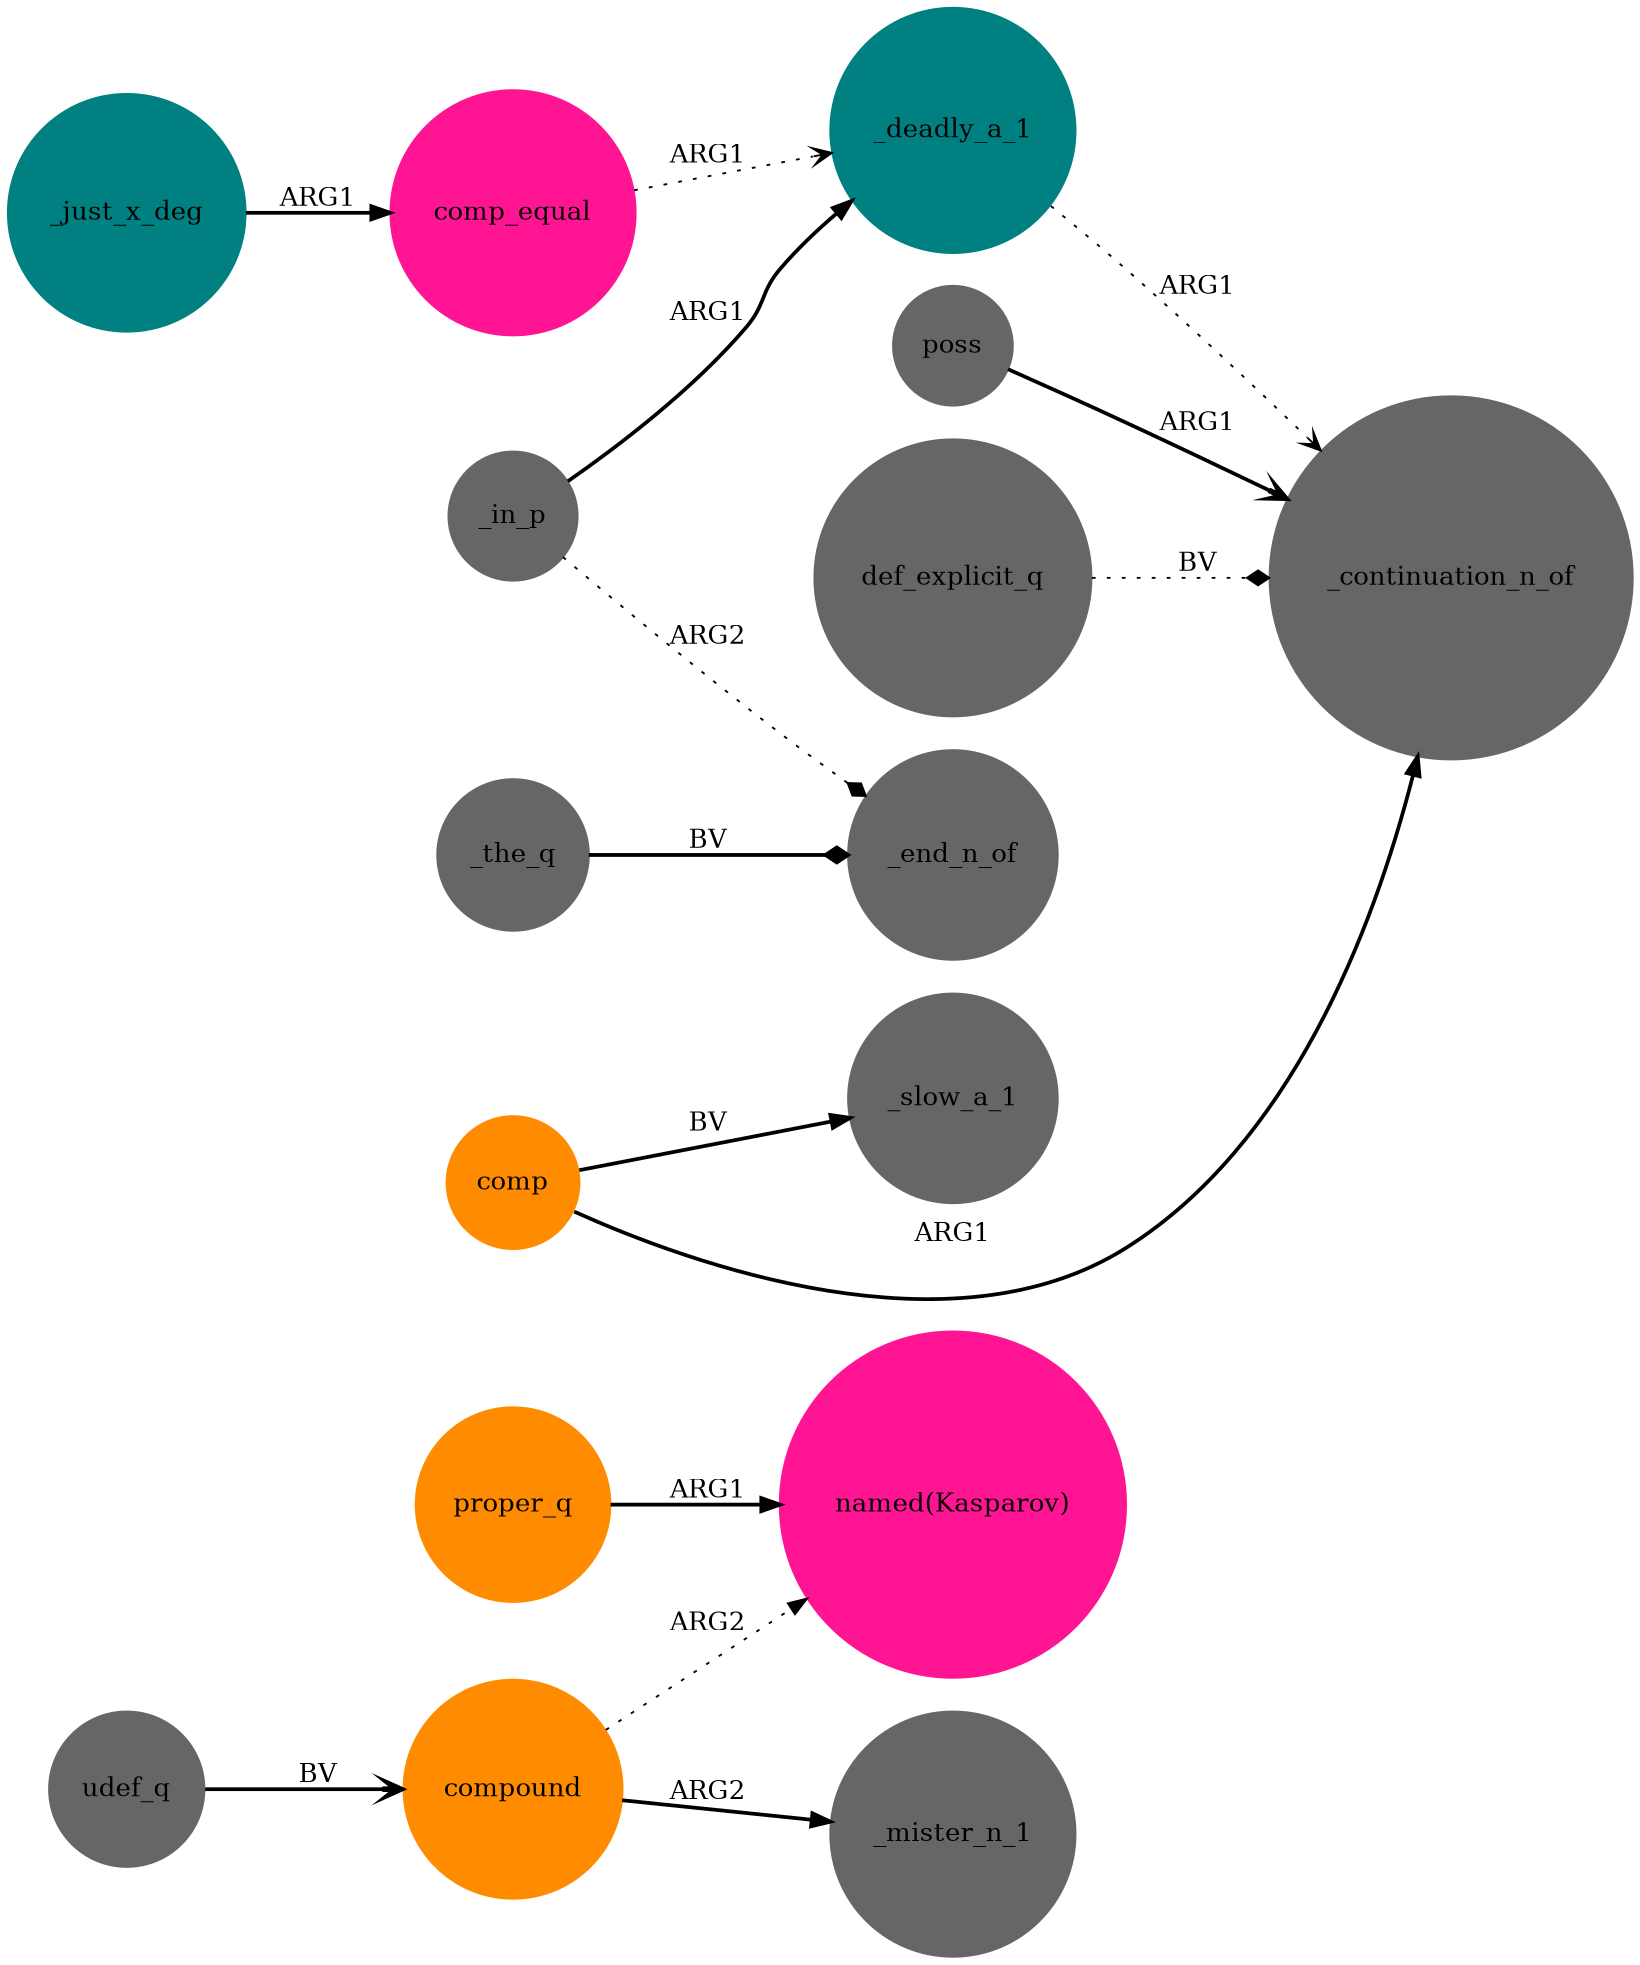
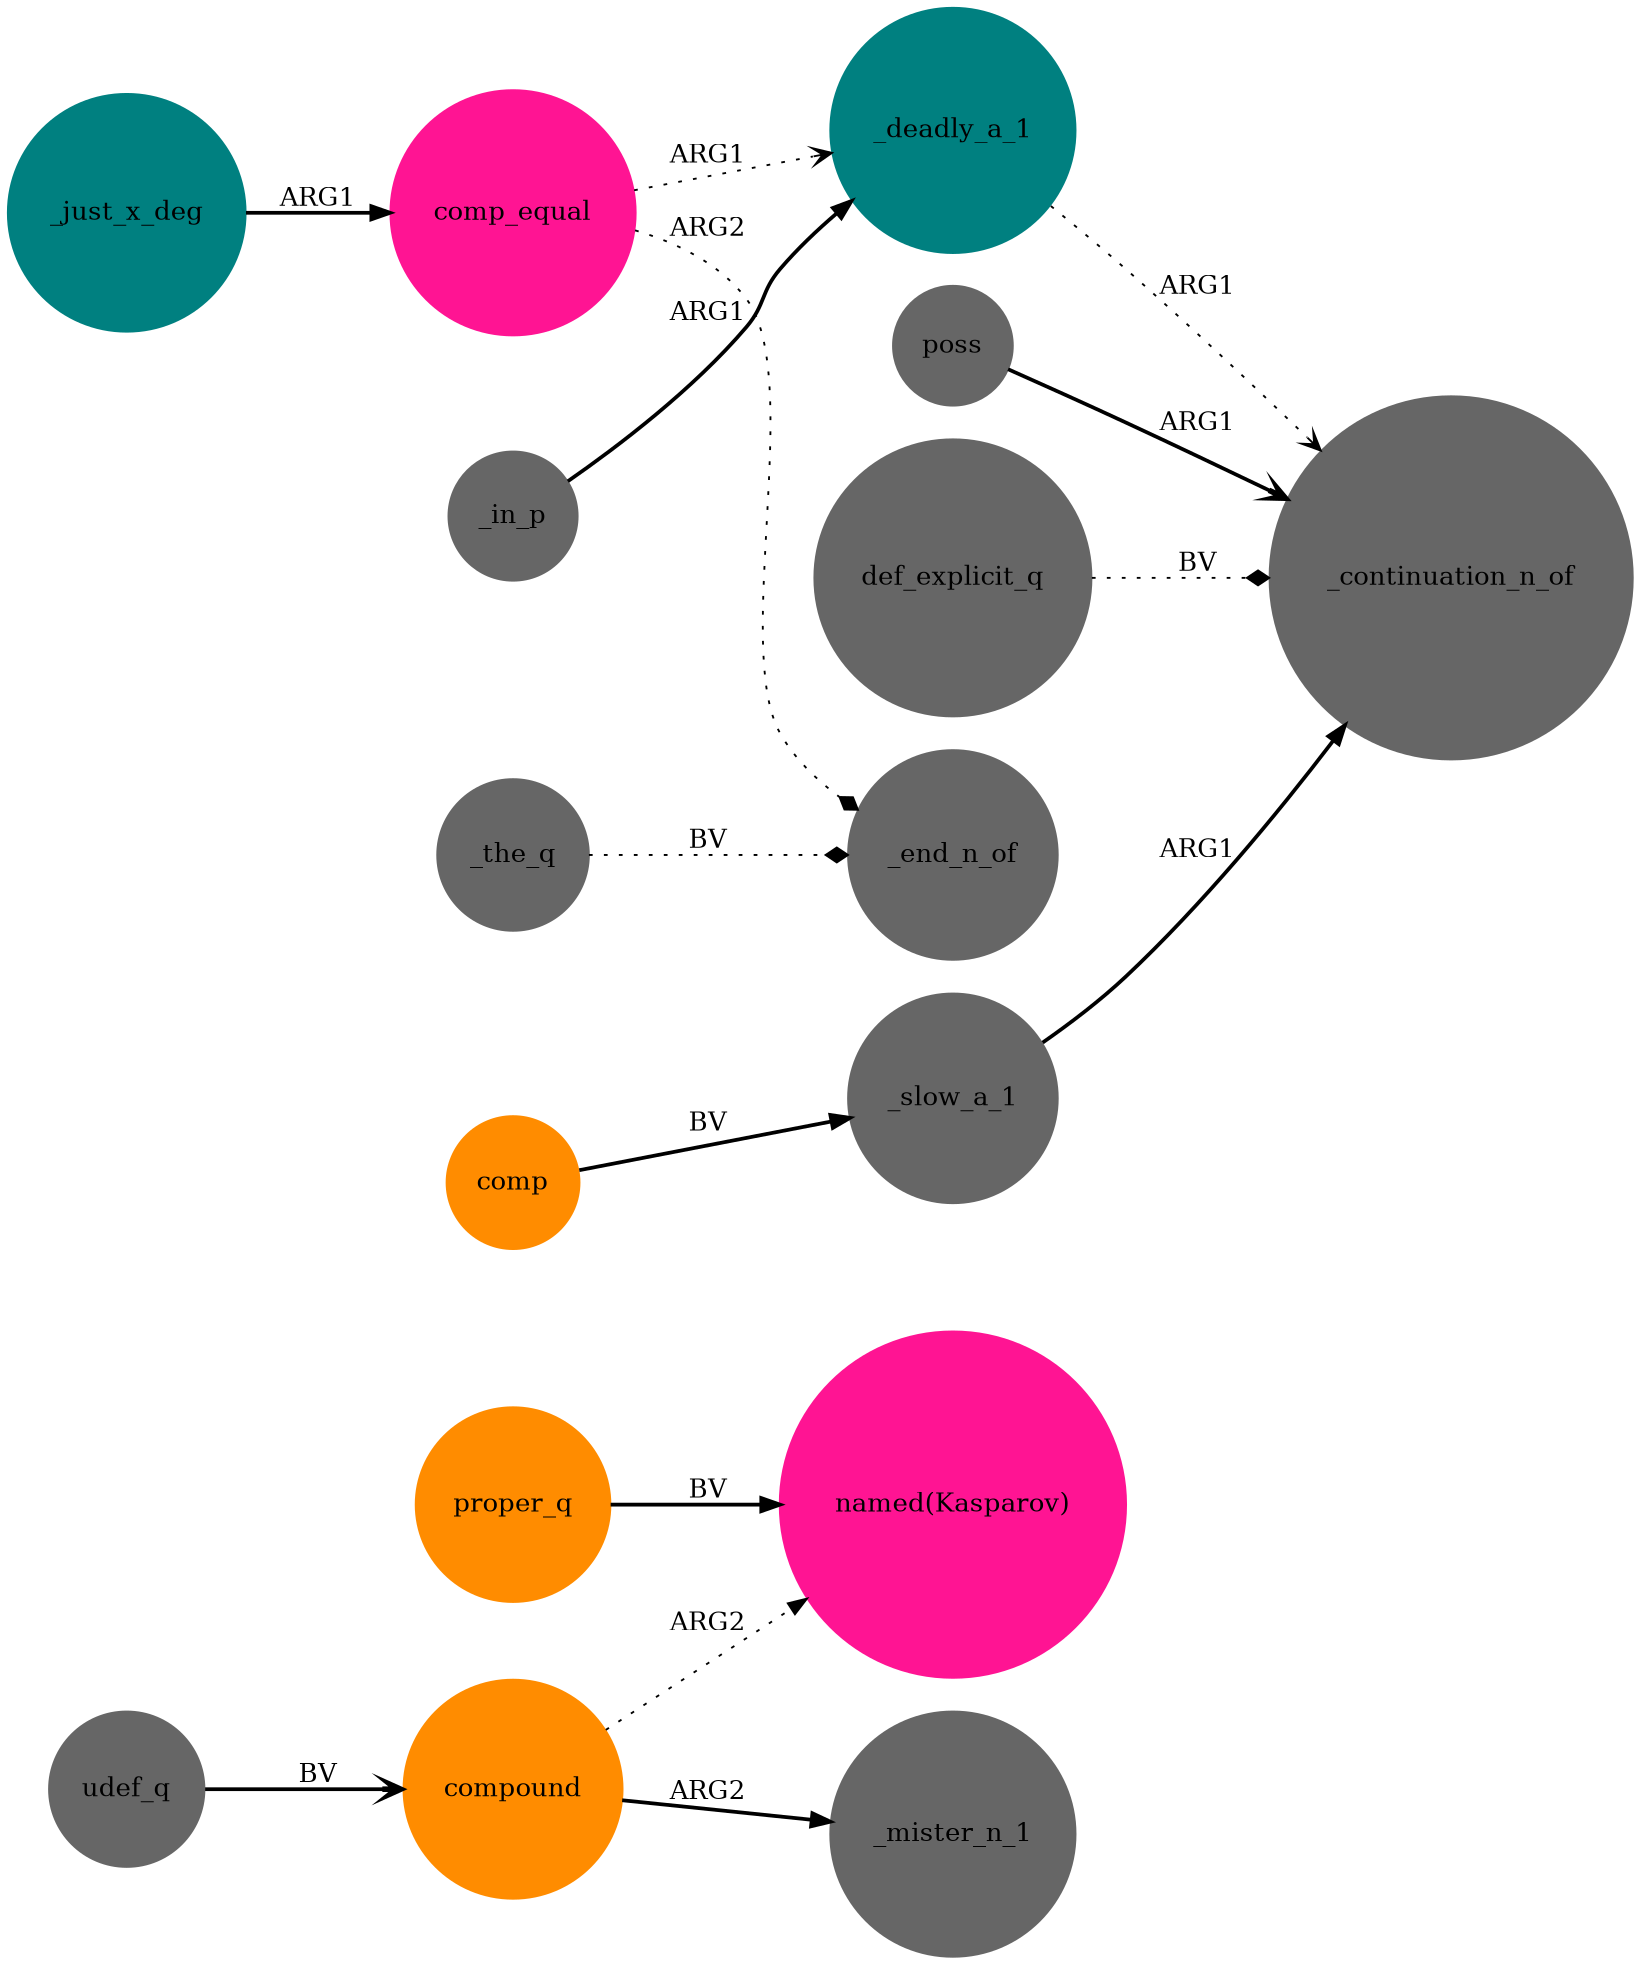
(703, 673) -> (768, 492)
(707, 855) -> (707, 855)
(1122, 1250) -> (1199, 902)
(708, 1491) -> (708, 1491)
